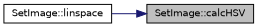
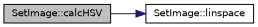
(124, 14) -> (123, 14)
